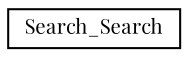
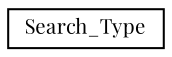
(94, 29) -> (86, 29)
